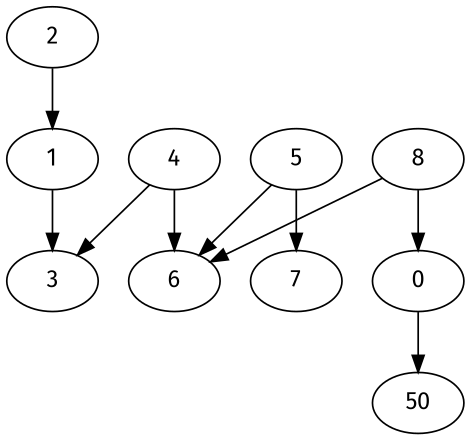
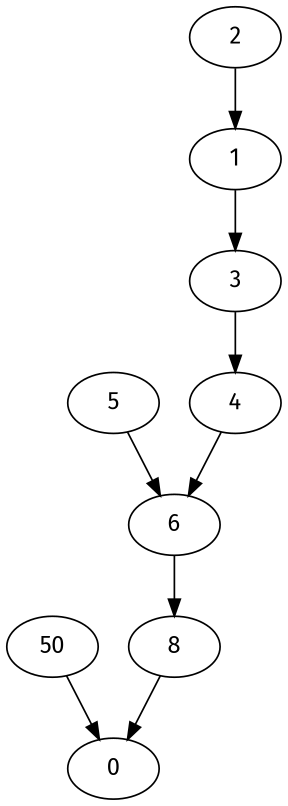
(120, 214) -> (235, 334)
(308, 214) -> (174, 577)
(296, 281) -> none
(418, 334) -> (79, 700)
